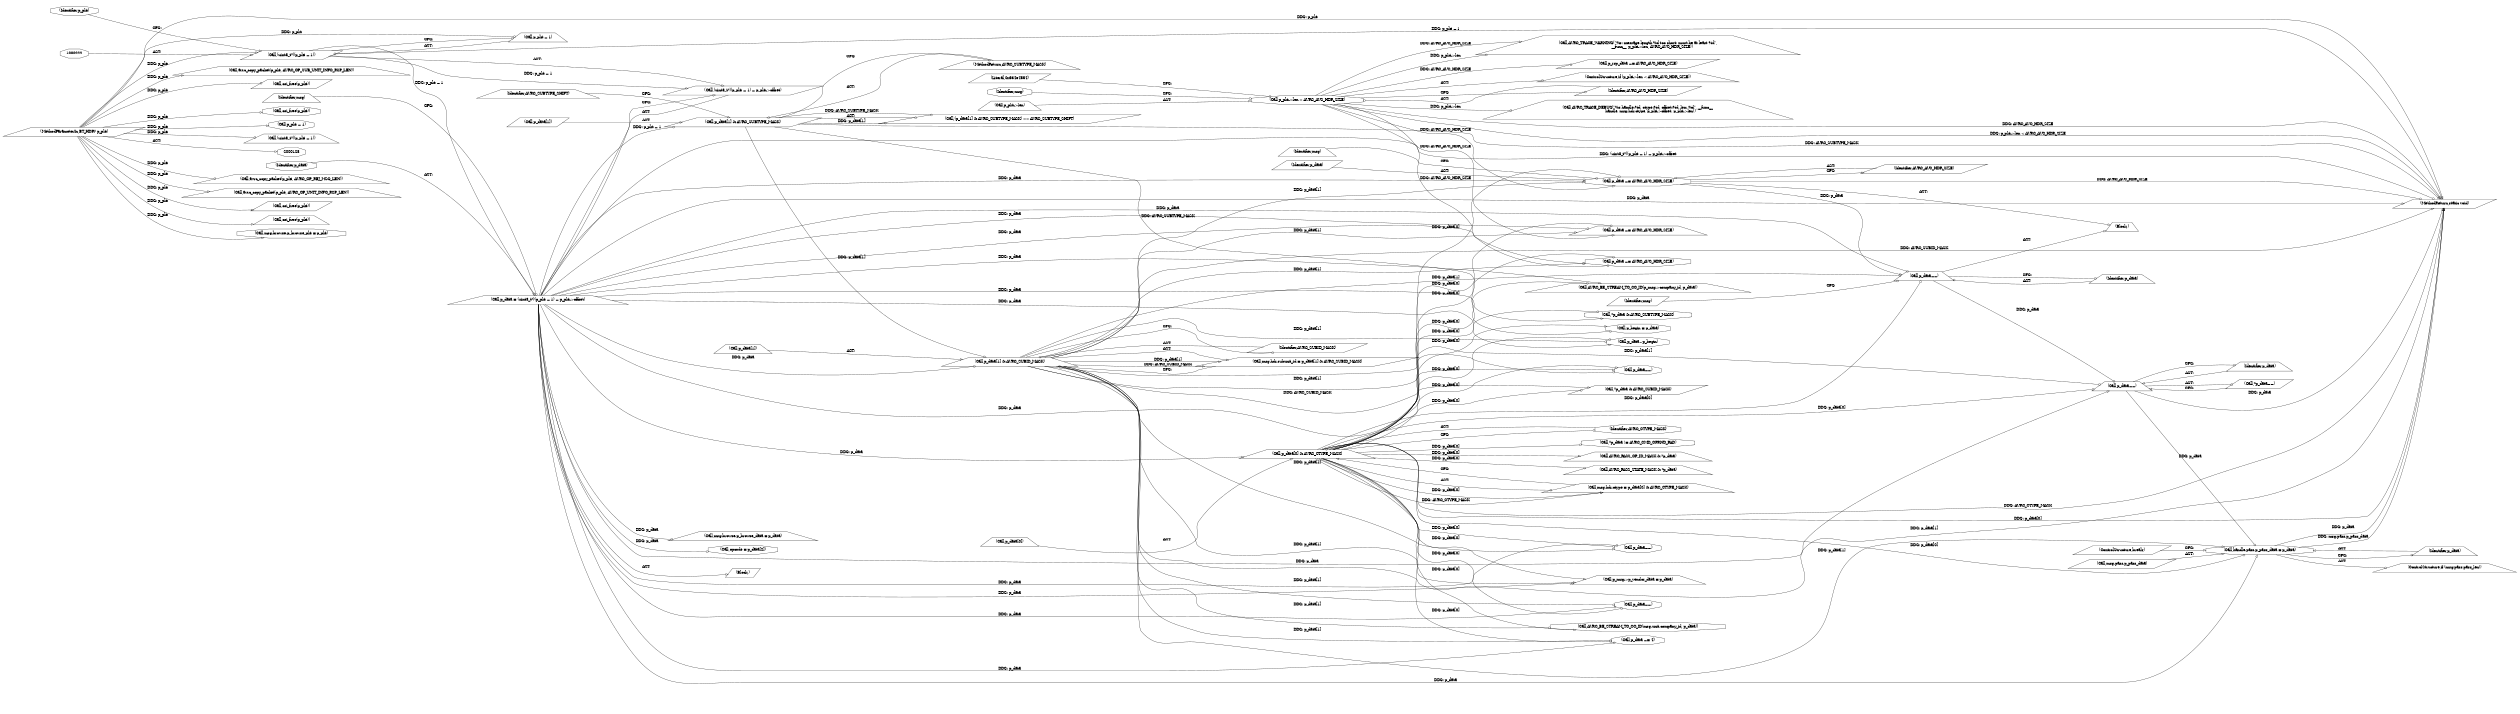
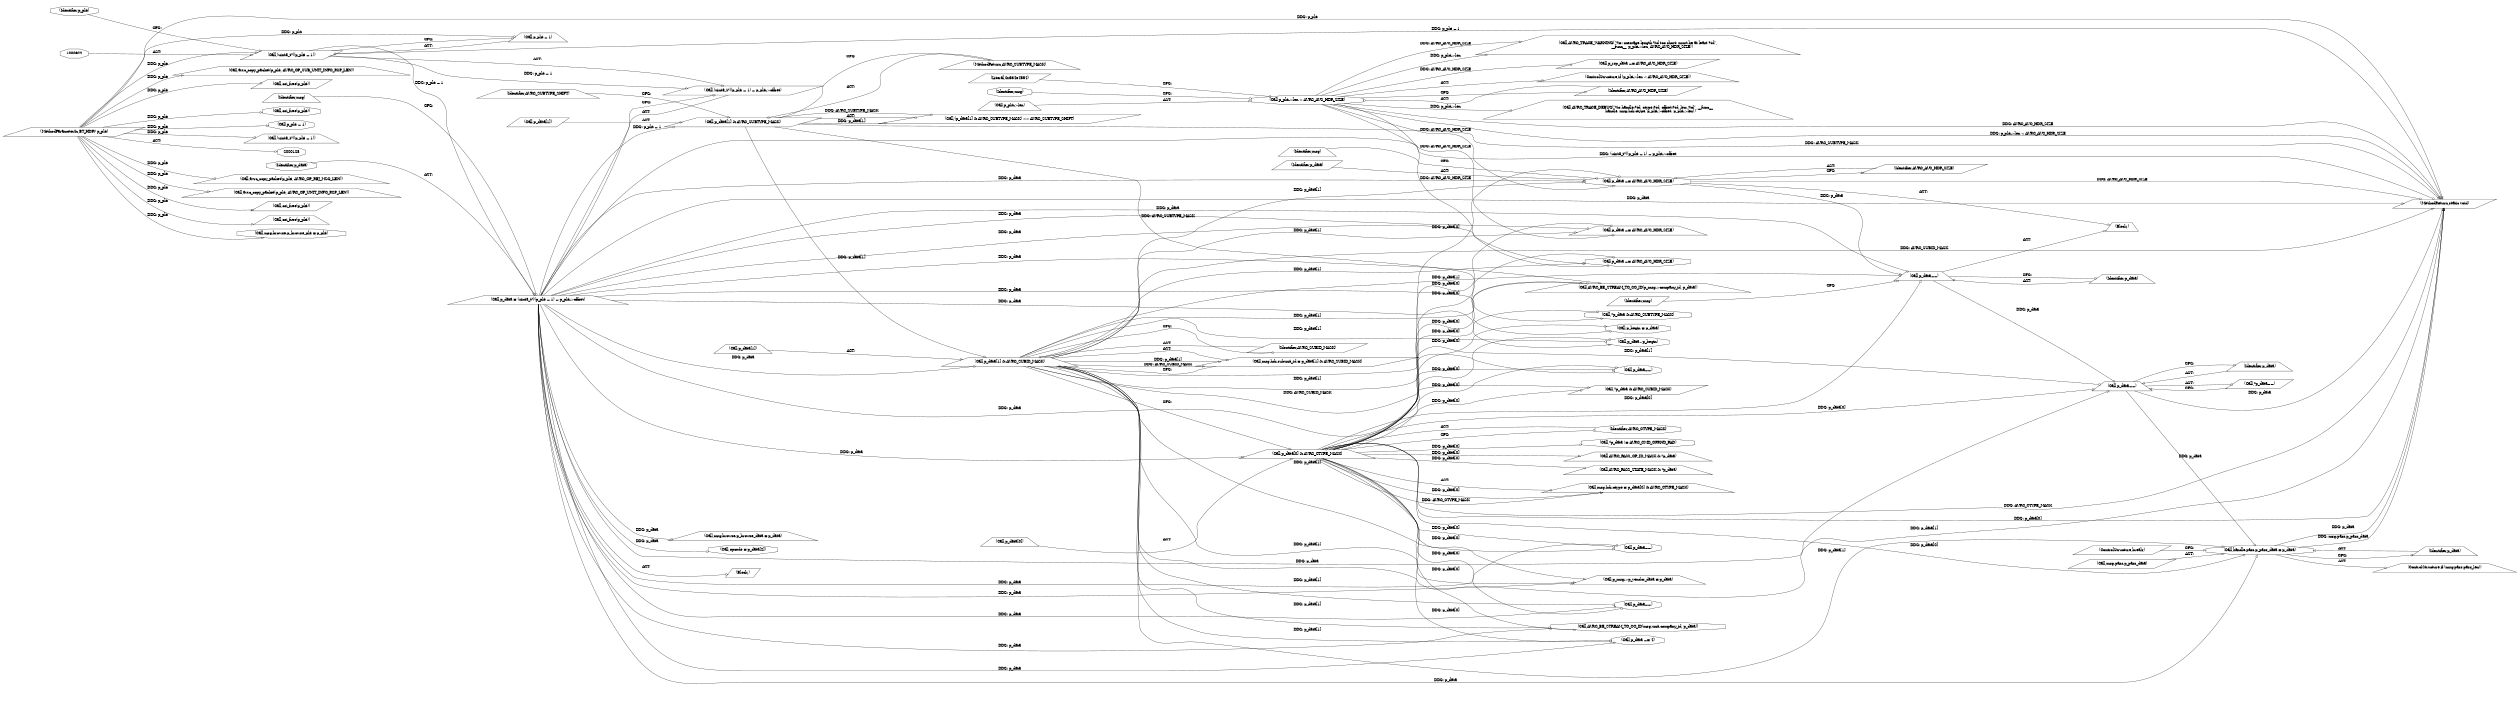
(74, 54) -> (74, 54)
none -> (1306, 319)
(1457, 475) -> (1149, 407)
none -> (926, 649)
